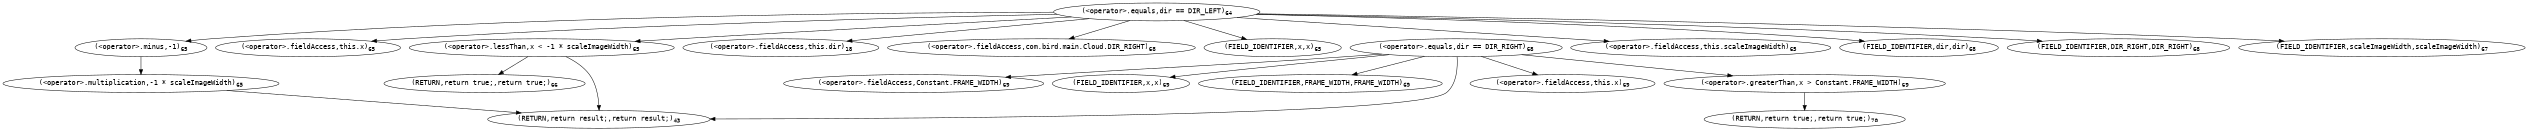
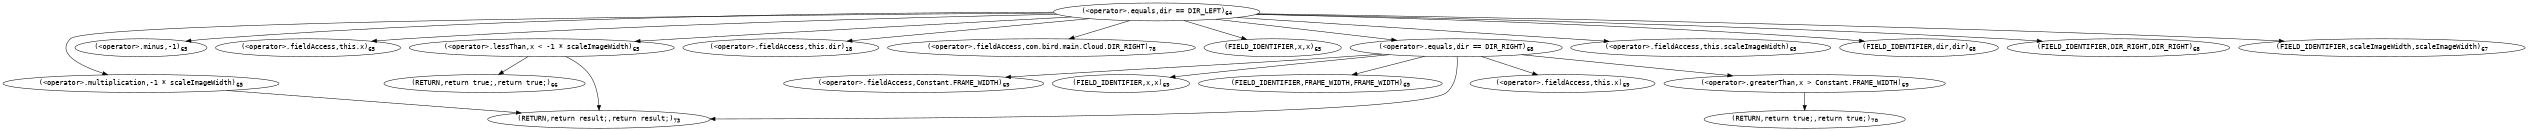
none -> (1304, 30)
(1152, 47) -> (1152, 47)
(141, 63) -> (507, 19)
(677, 119) -> (677, 119)
